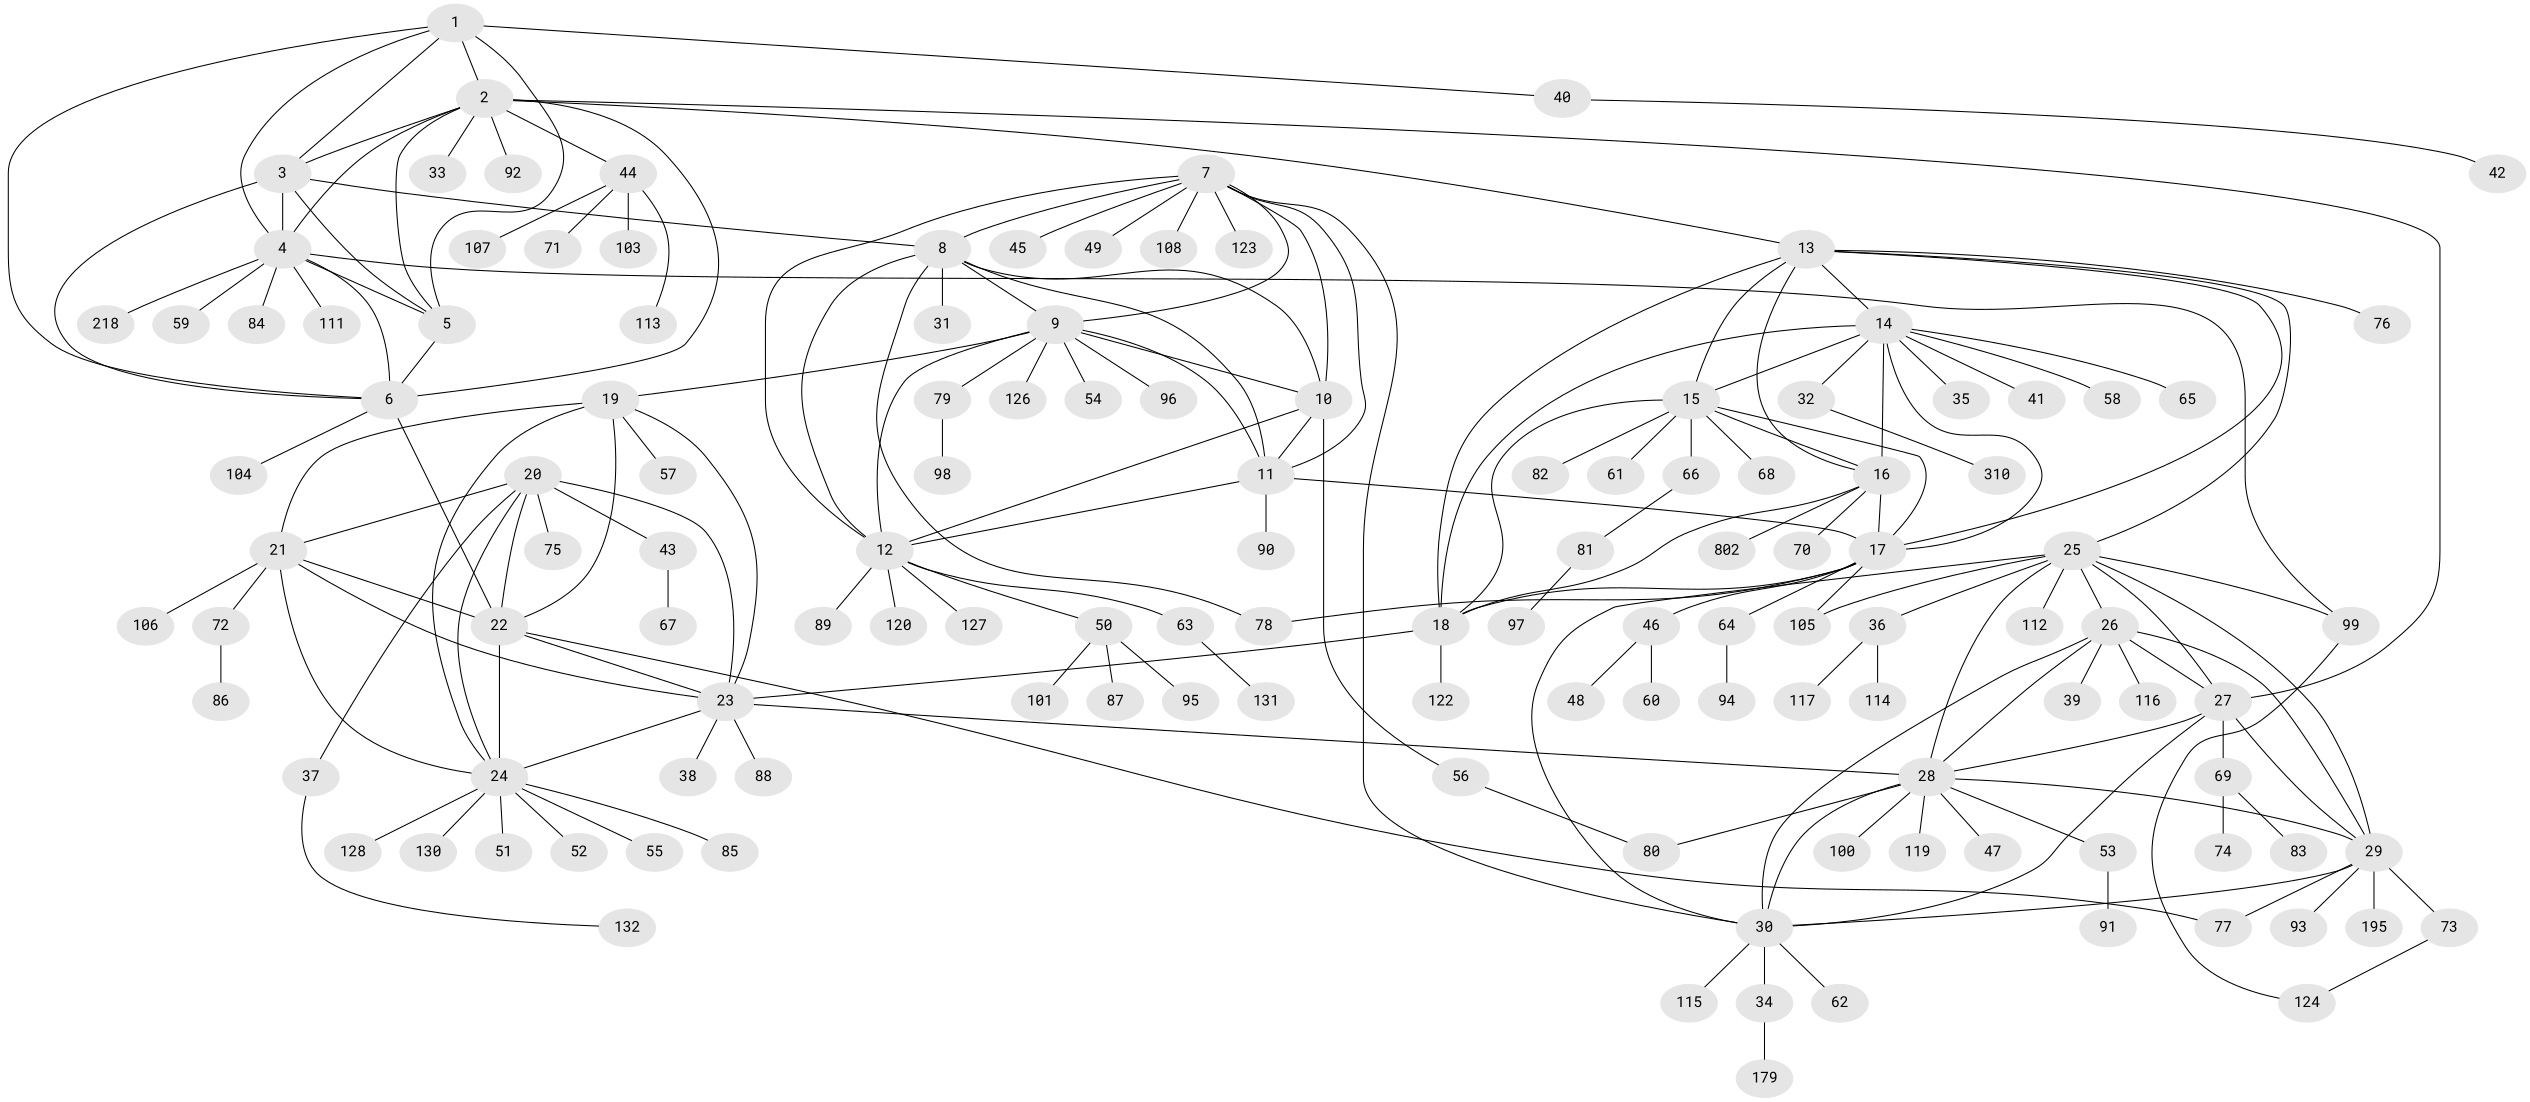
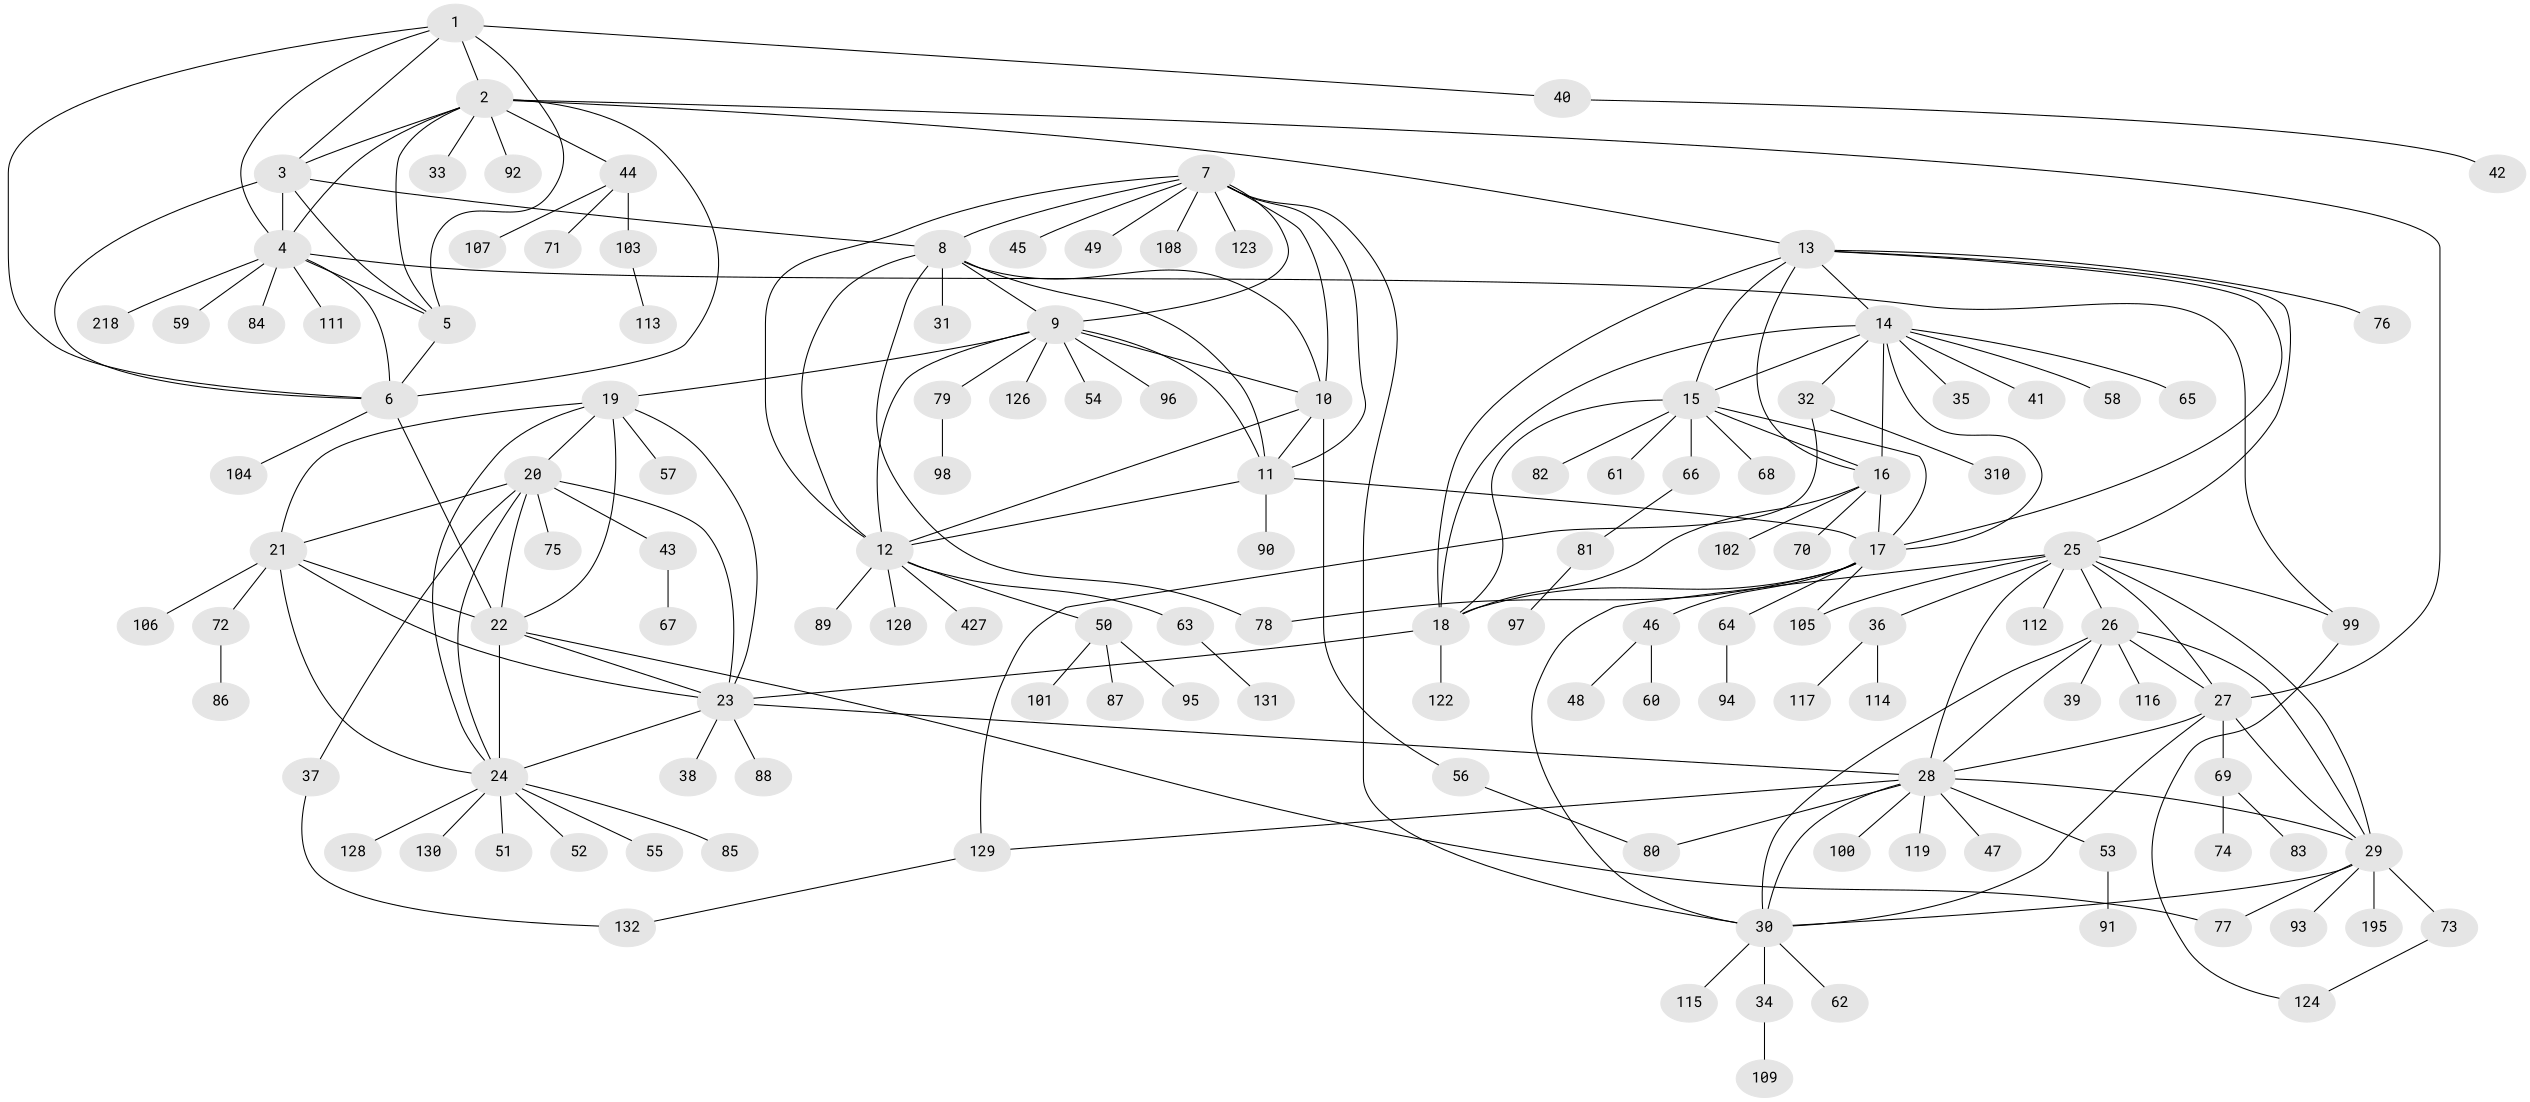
(669, 246) -> (638, 287)
none -> (572, 438)
(1727, 551) -> (1727, 551)
(974, 626) -> (974, 626)
none -> (982, 852)
(1764, 1079) -> (1764, 1079)
